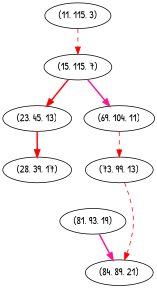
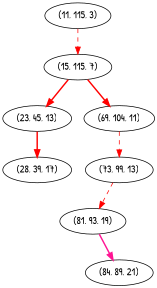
(96, 90) -> (96, 90)
(133, 218) -> (108, 192)
